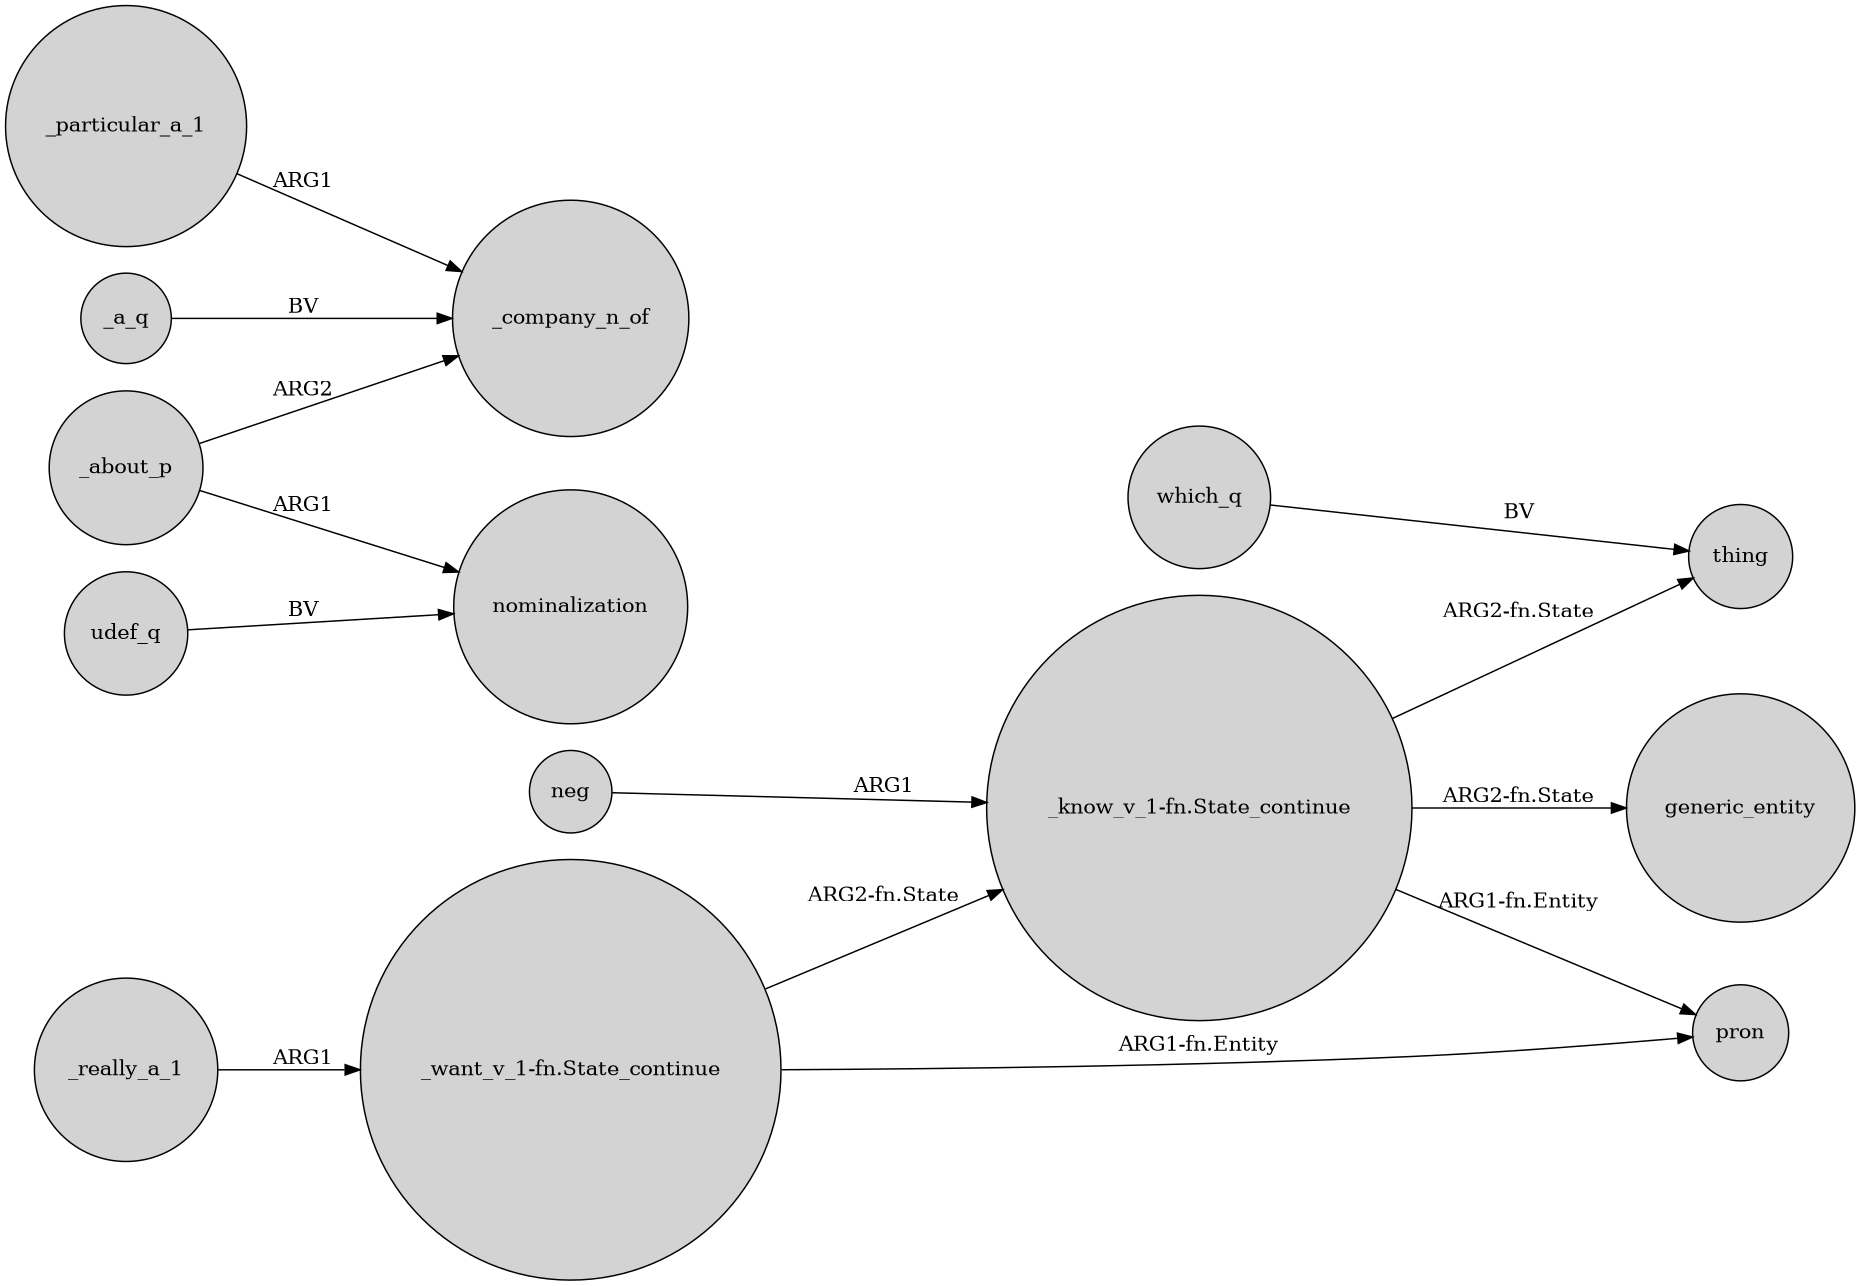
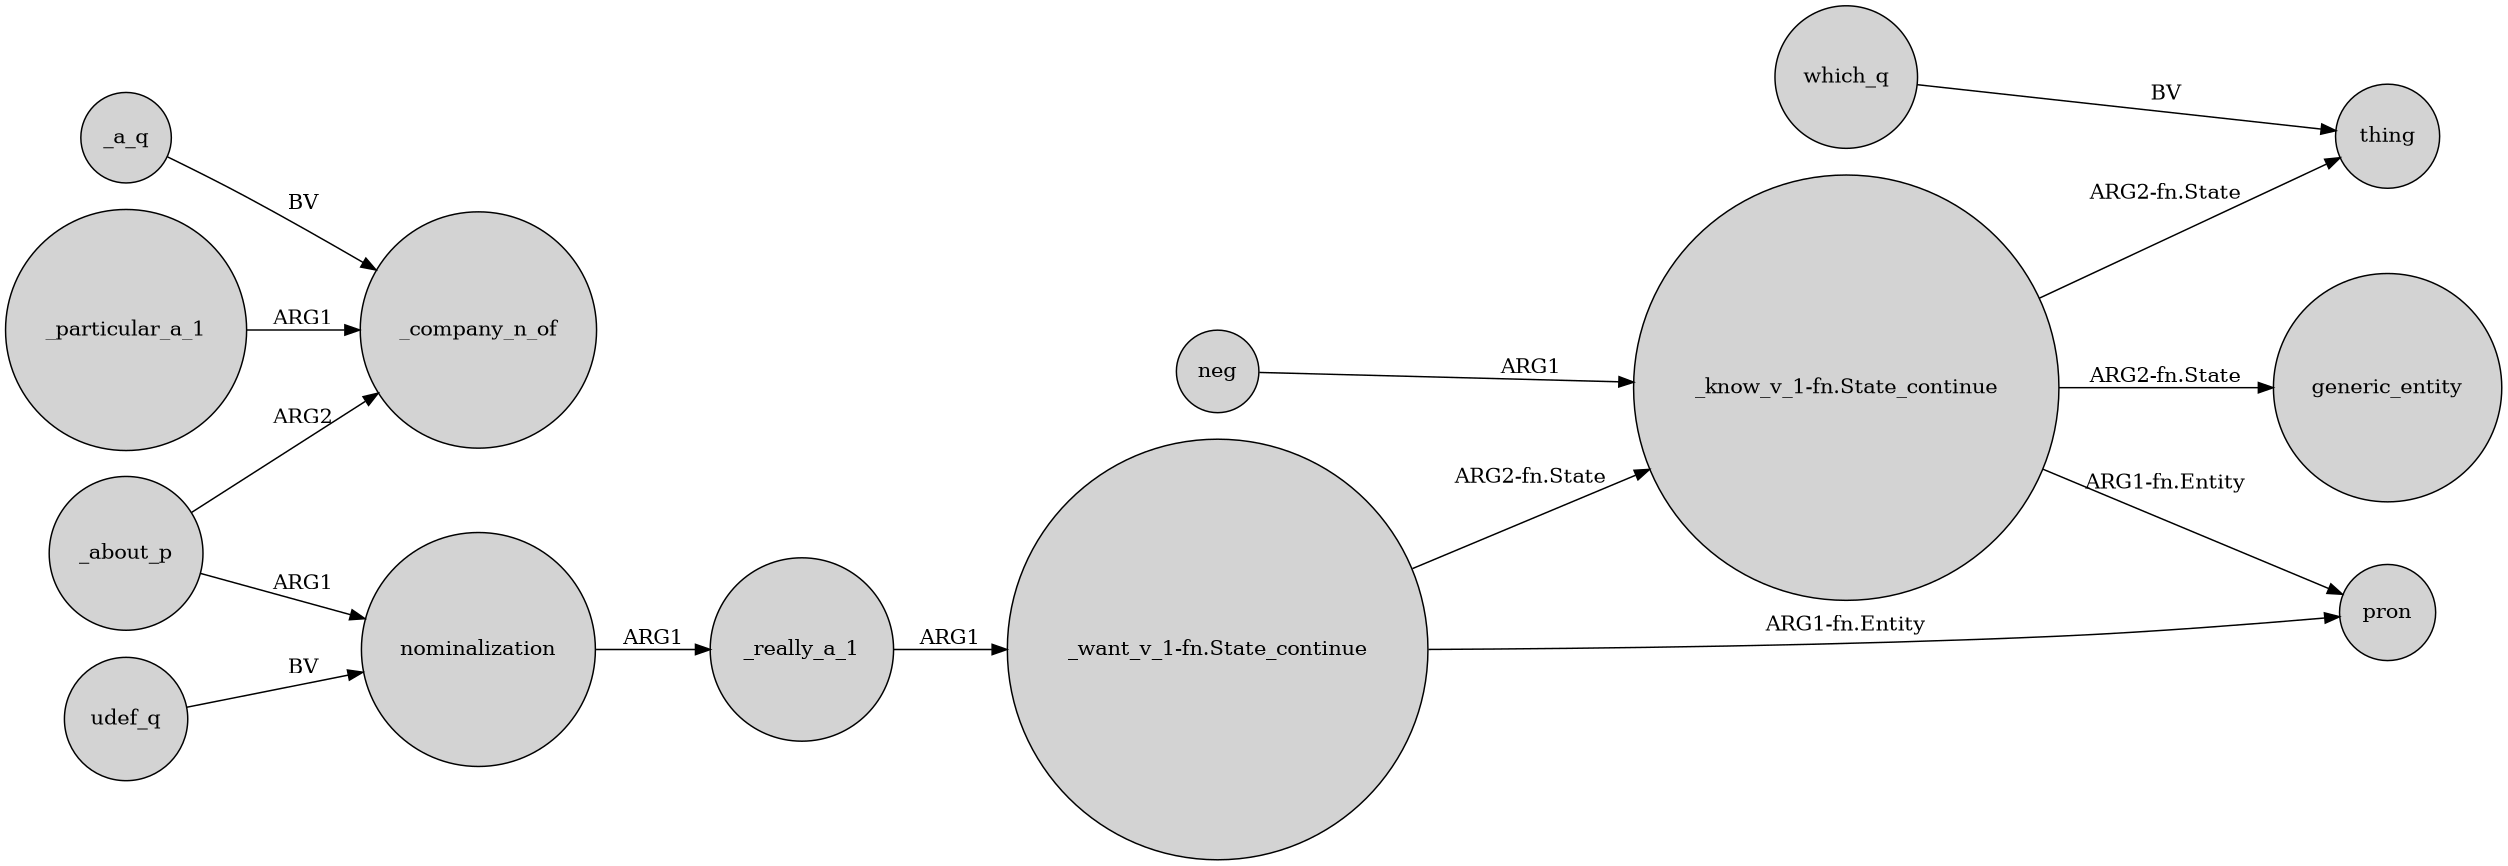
none -> (646, 649)
